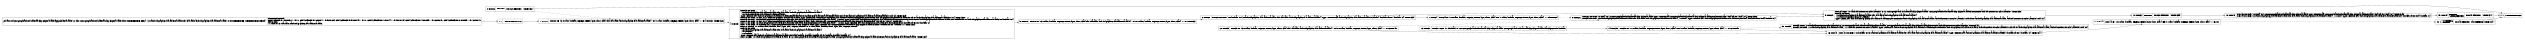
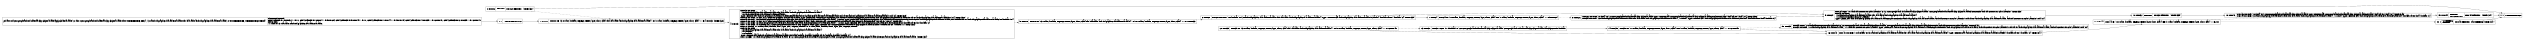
(2457, 16) -> (2456, 16)
(1488, 23) -> (1408, 29)
